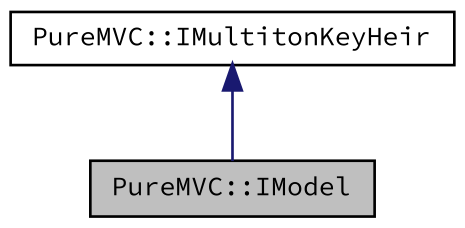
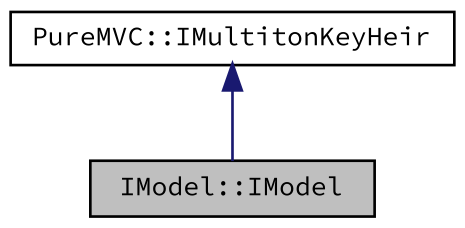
(232, 189) -> (232, 189)
